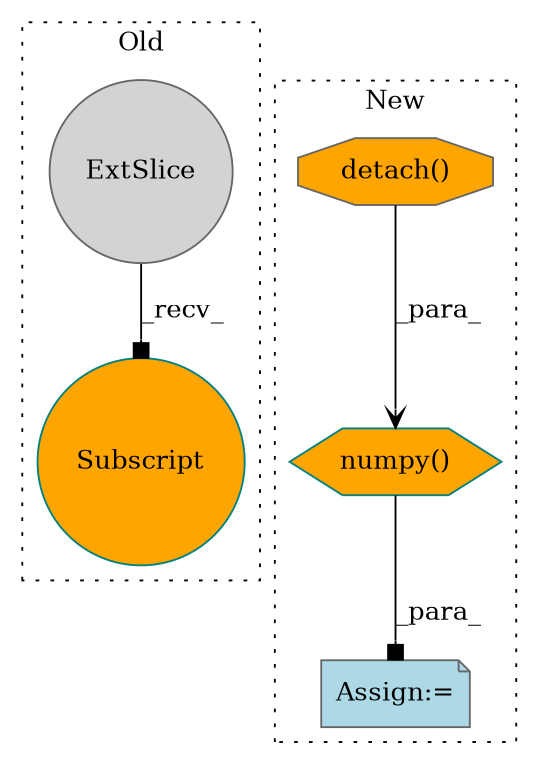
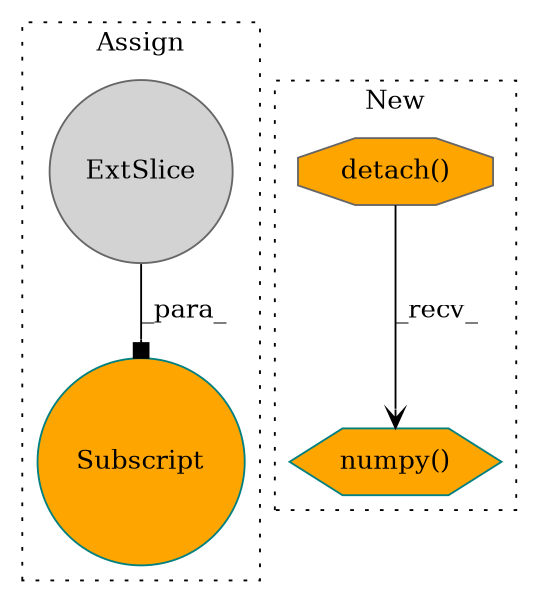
(141, 44) -> (141, 44)
(183, 311) -> (184, 311)
(438, 311) -> (437, 311)
(396, 694) -> none
